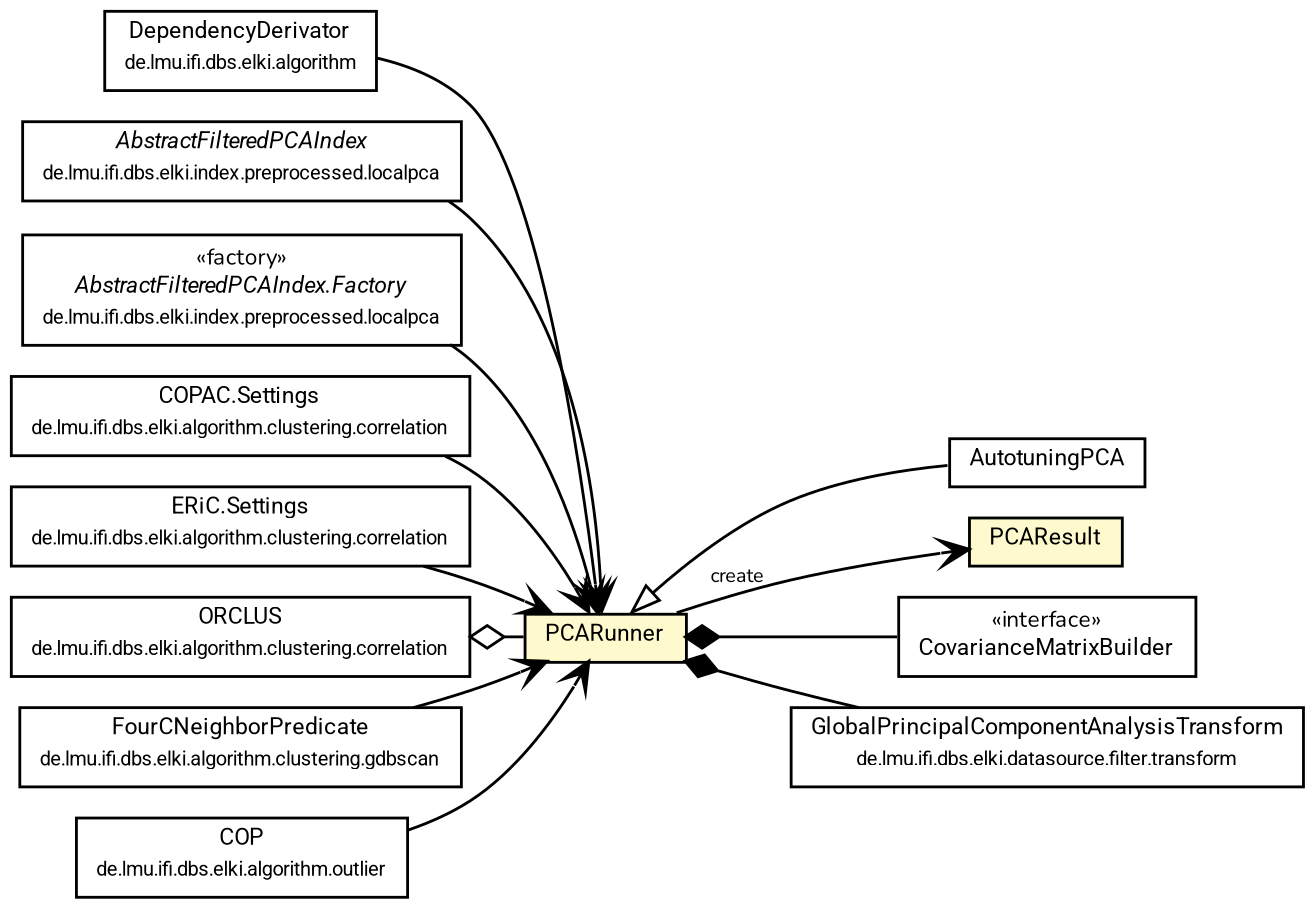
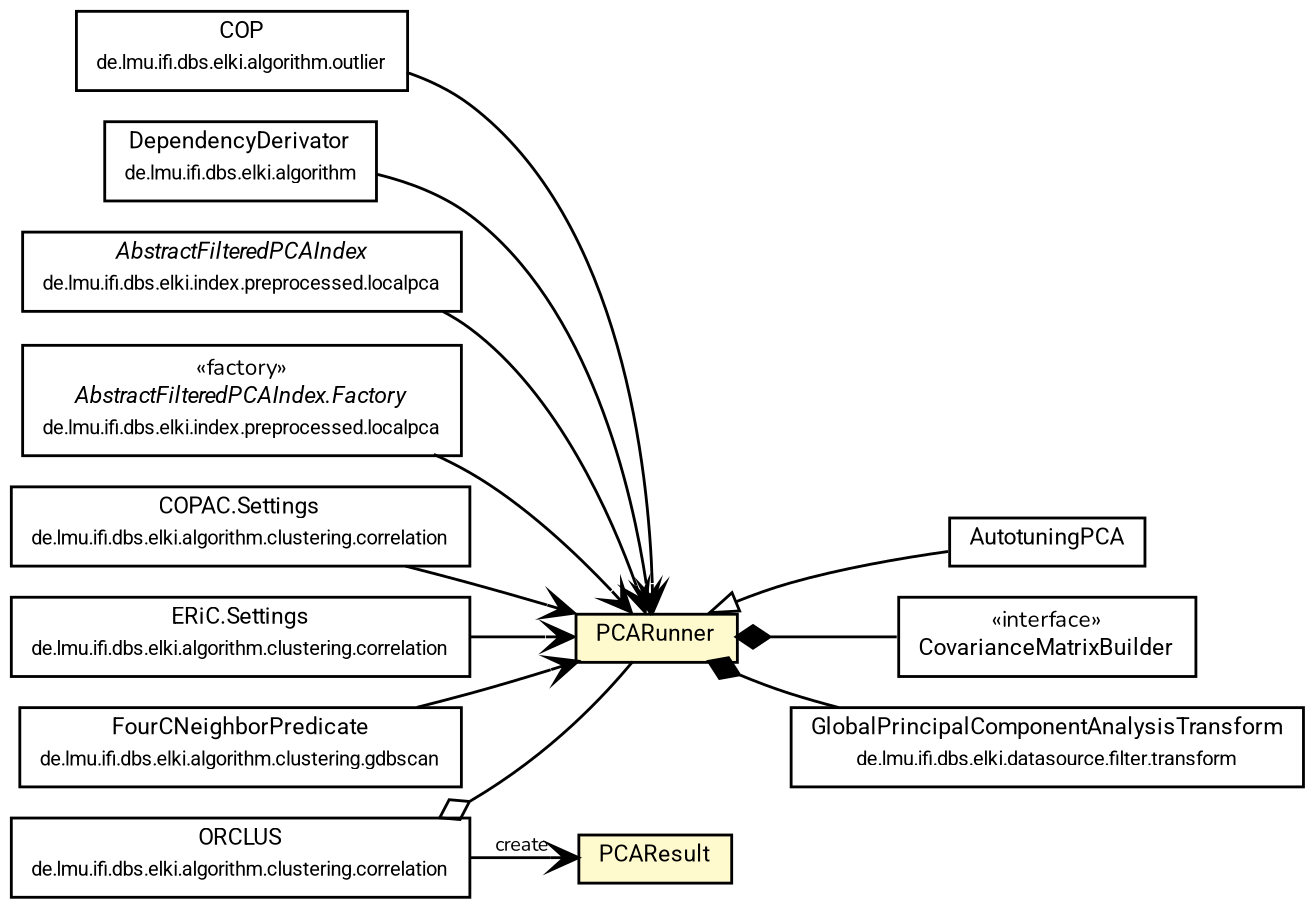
(807, 576) -> (510, 858)
